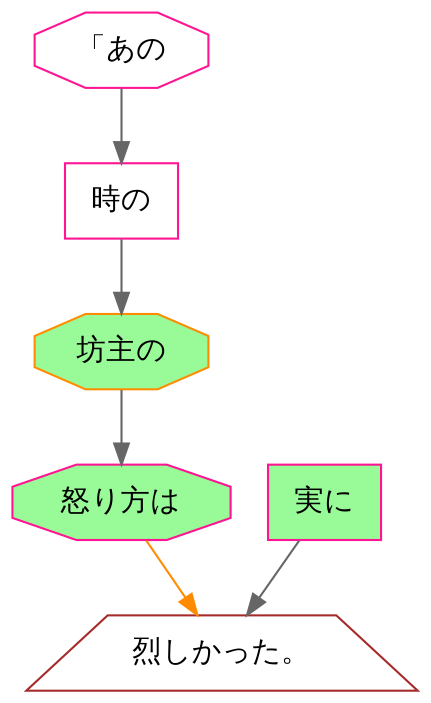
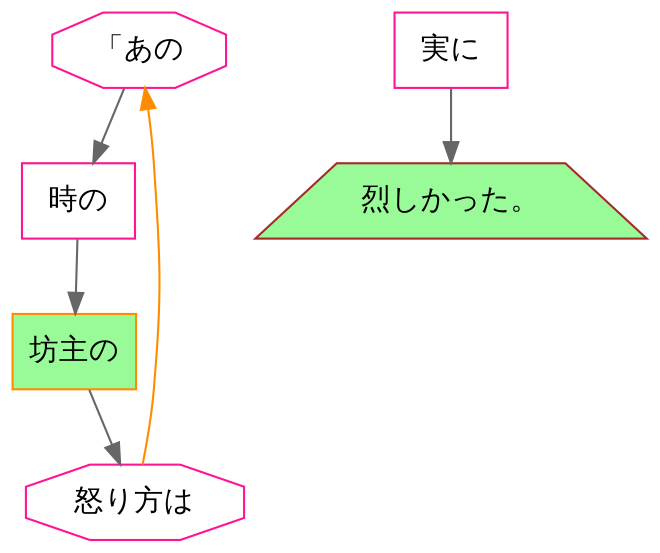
(122, 352) -> (74, 352)
(122, 502) -> (135, 502)
(325, 502) -> (451, 50)
(166, 569) -> (159, 287)
(222, 653) -> (451, 201)
